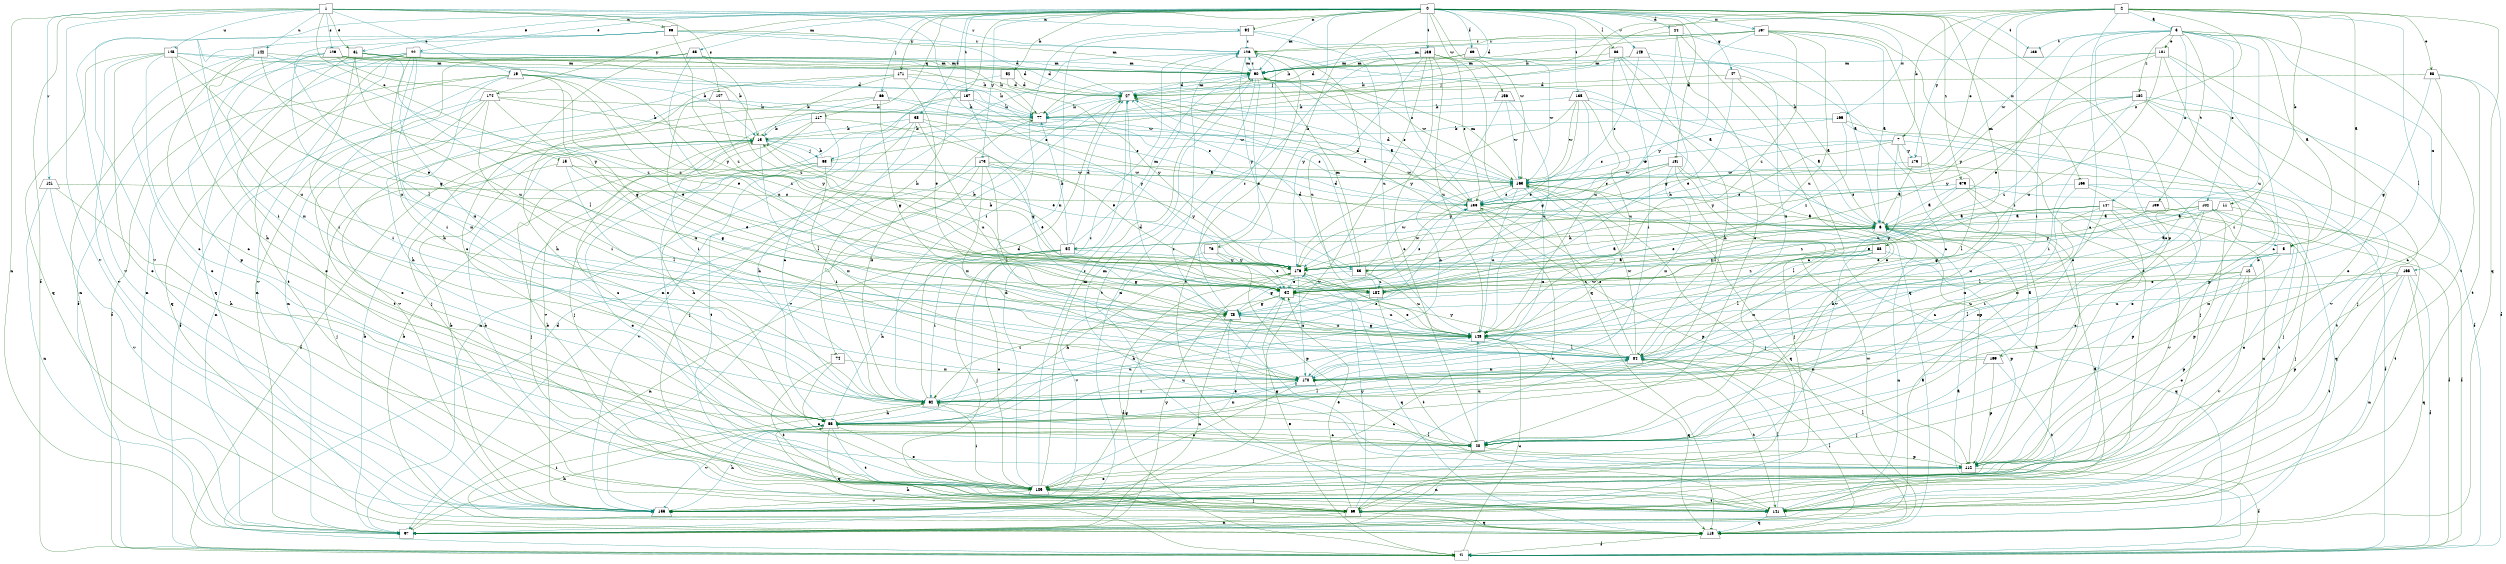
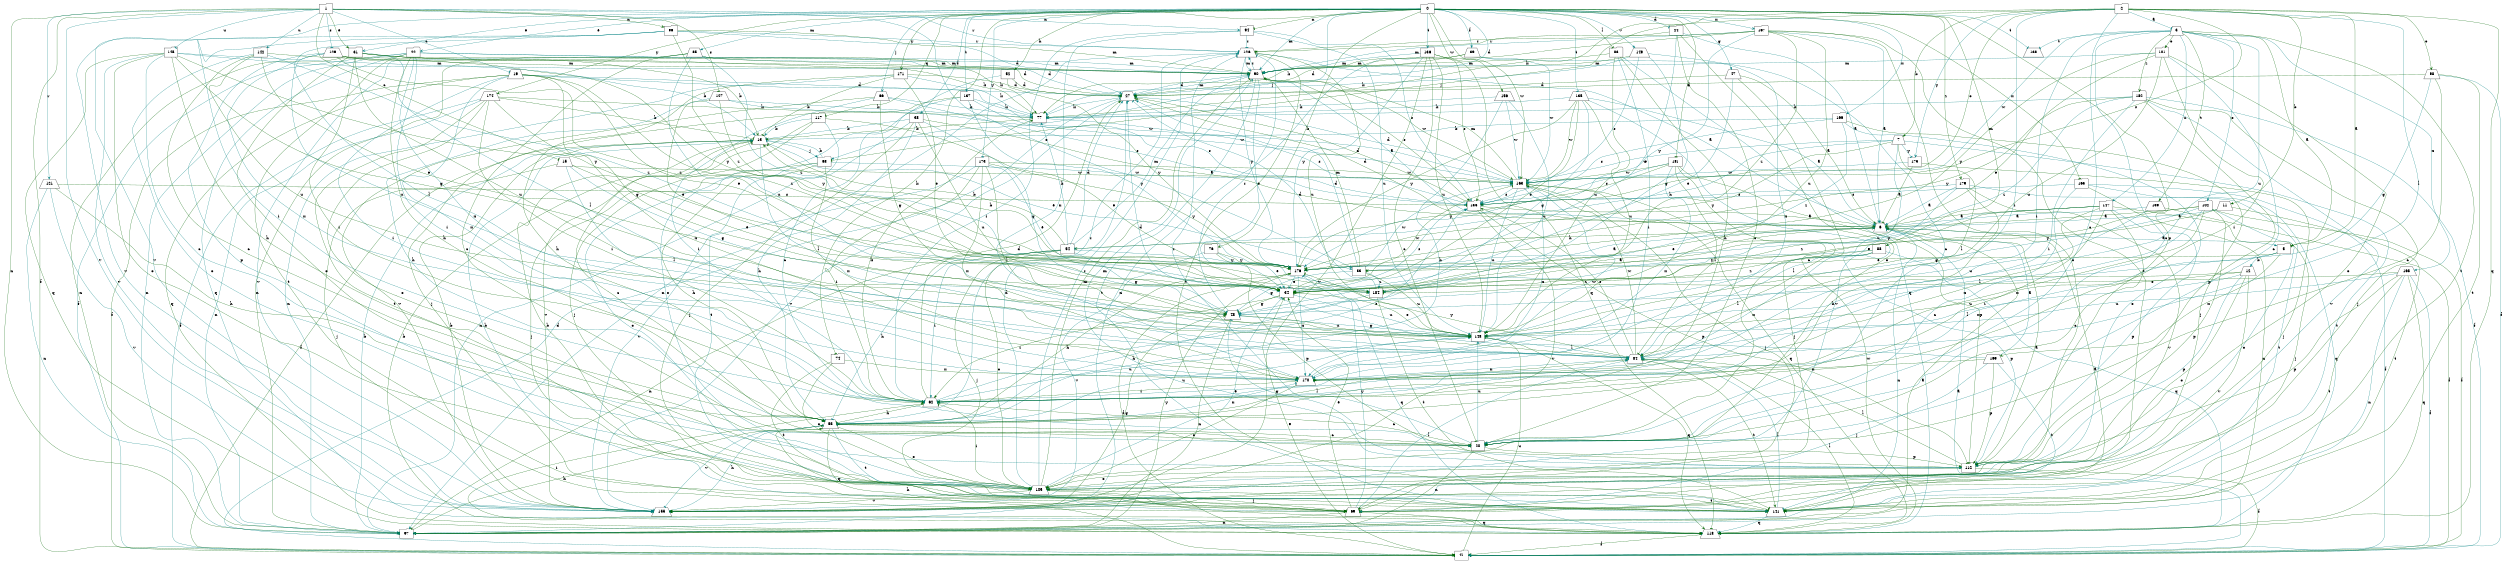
(1963, 184) -> (1963, 184)
(985, 223) -> (985, 223)
